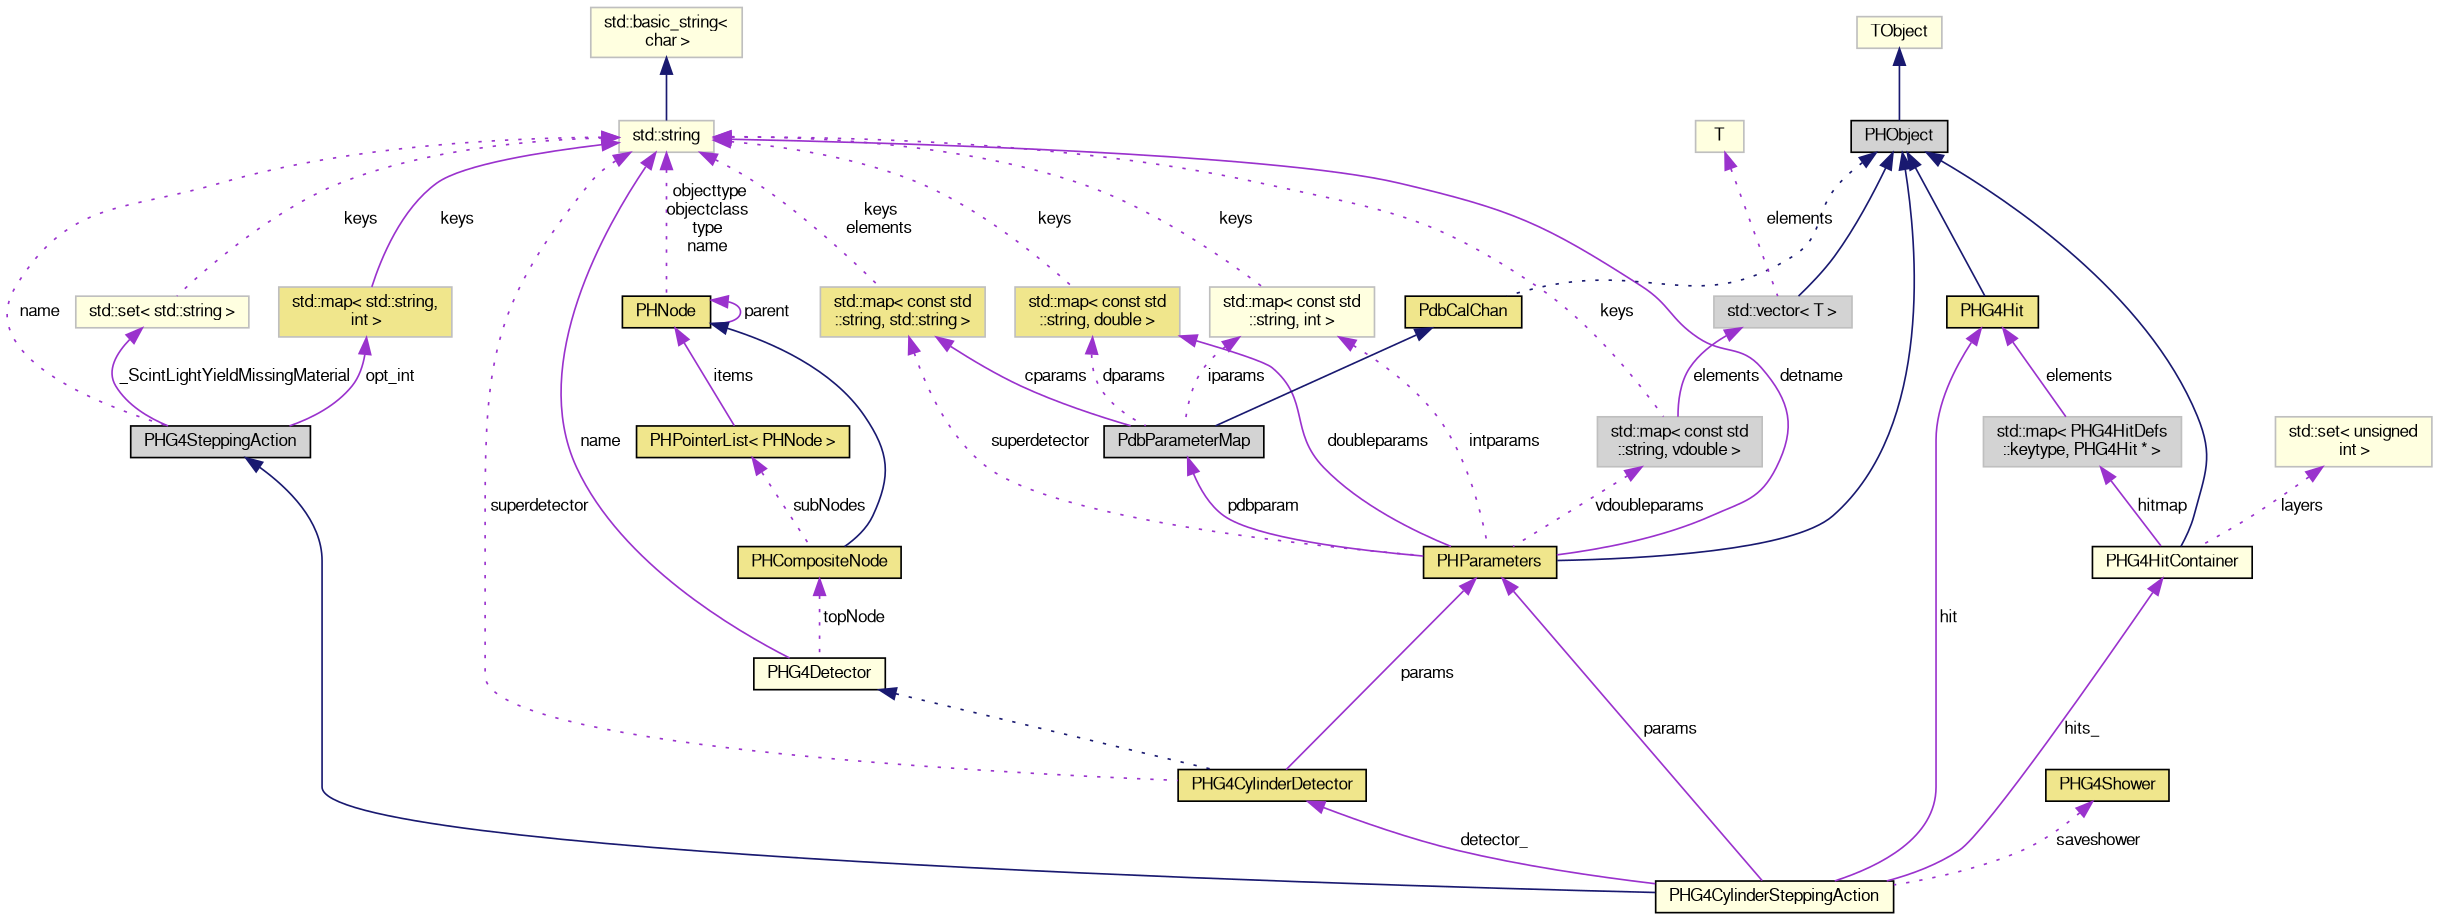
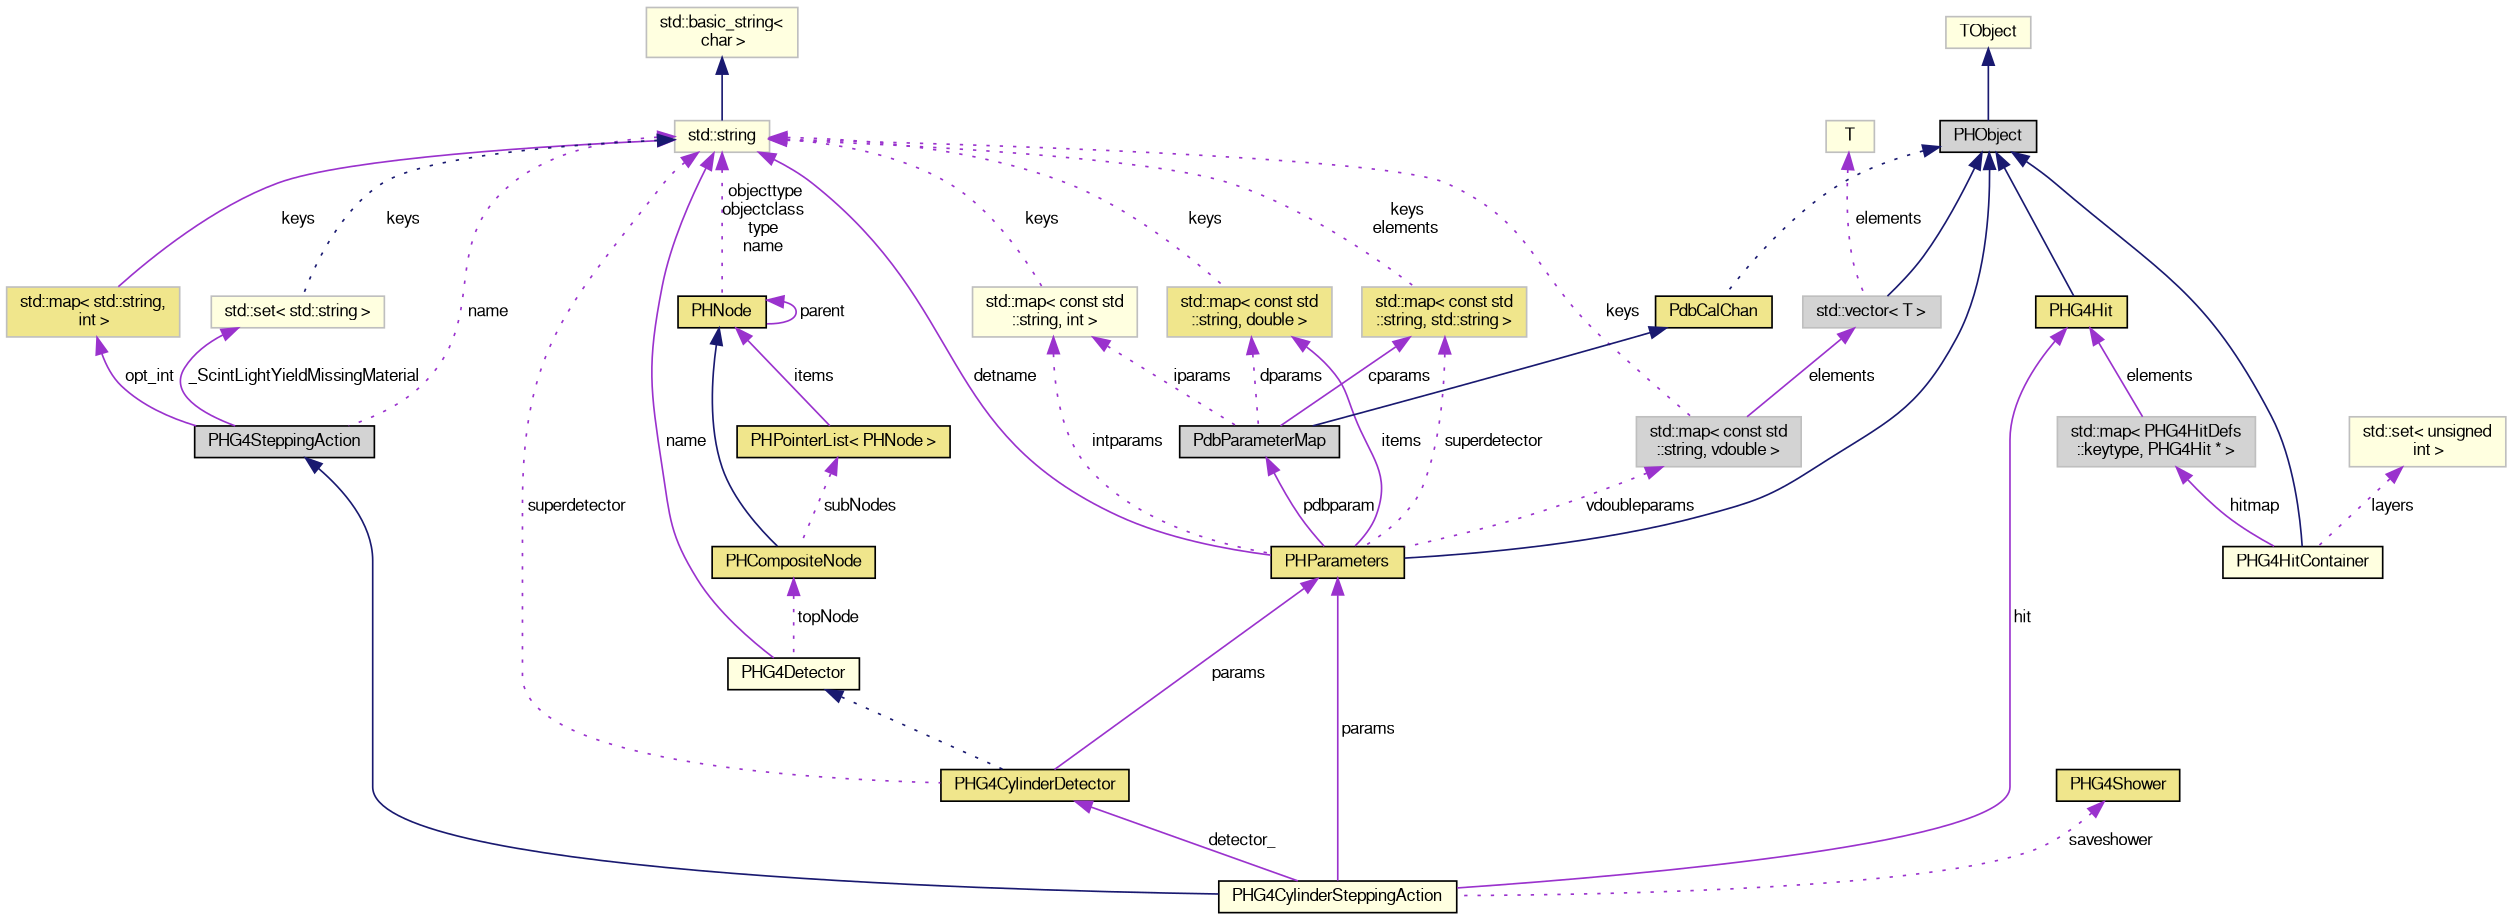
(372, 172) -> (418, 169)
(1377, 442) -> (1400, 442)
(2037, 756) -> none
